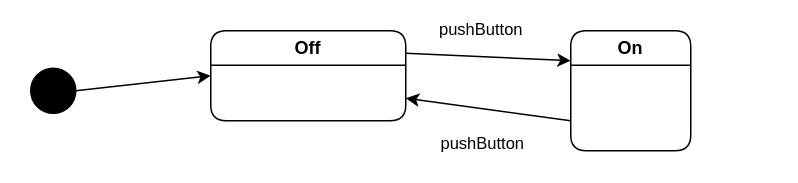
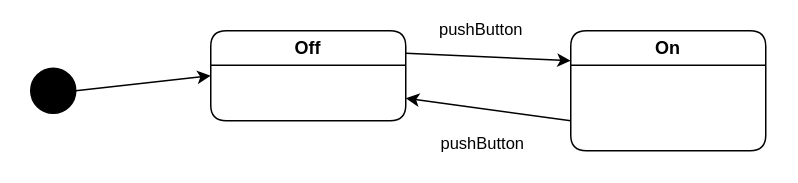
(631, 91) -> (668, 91)
